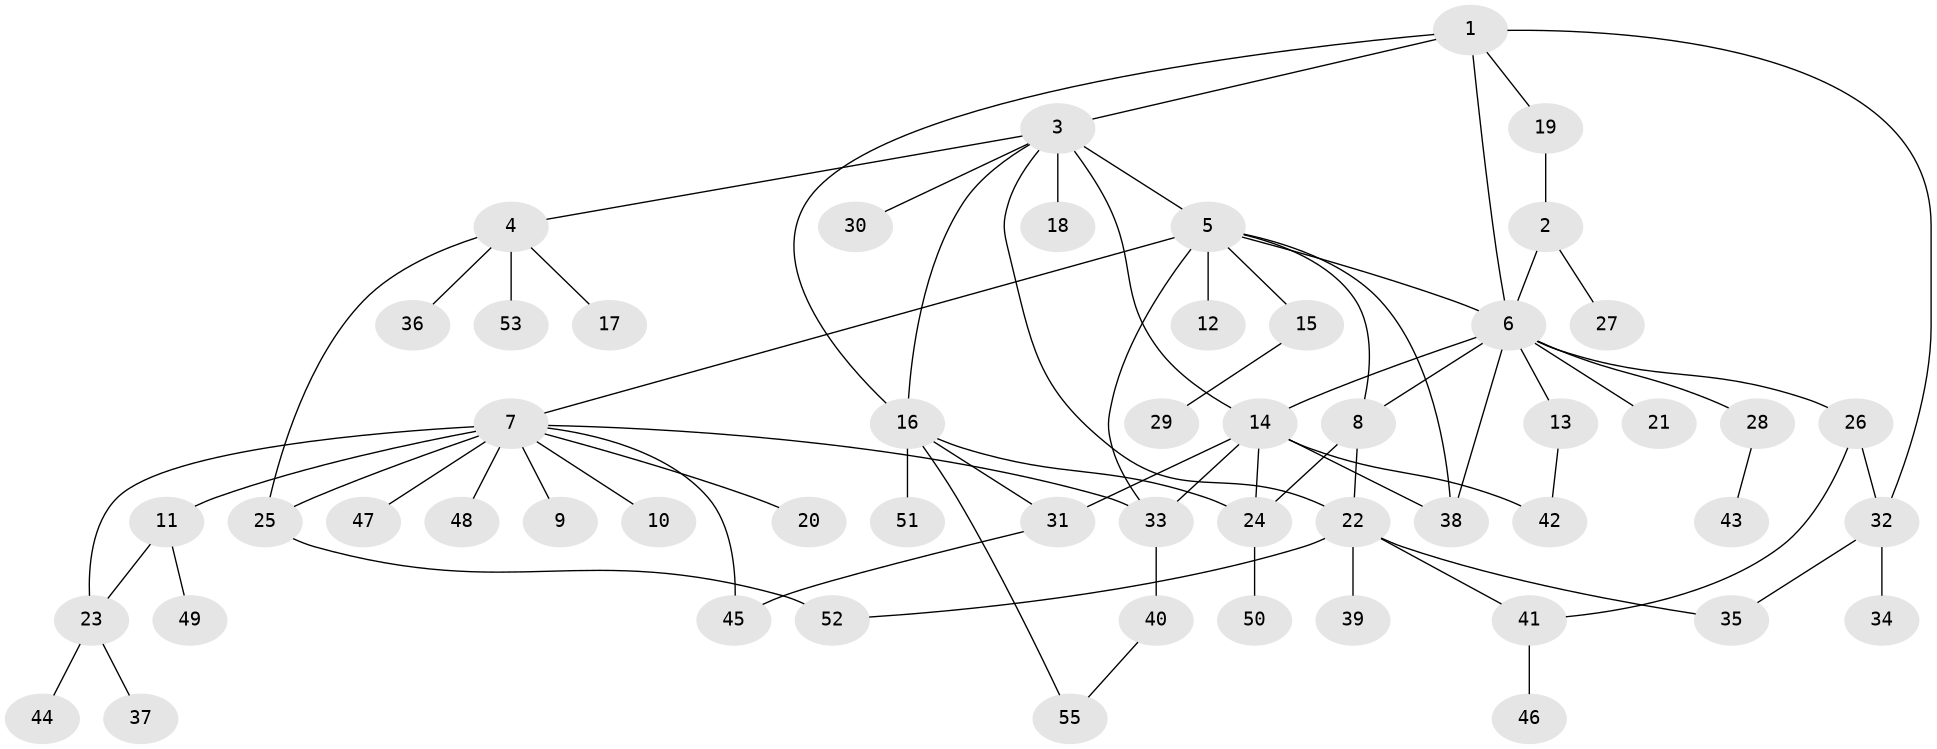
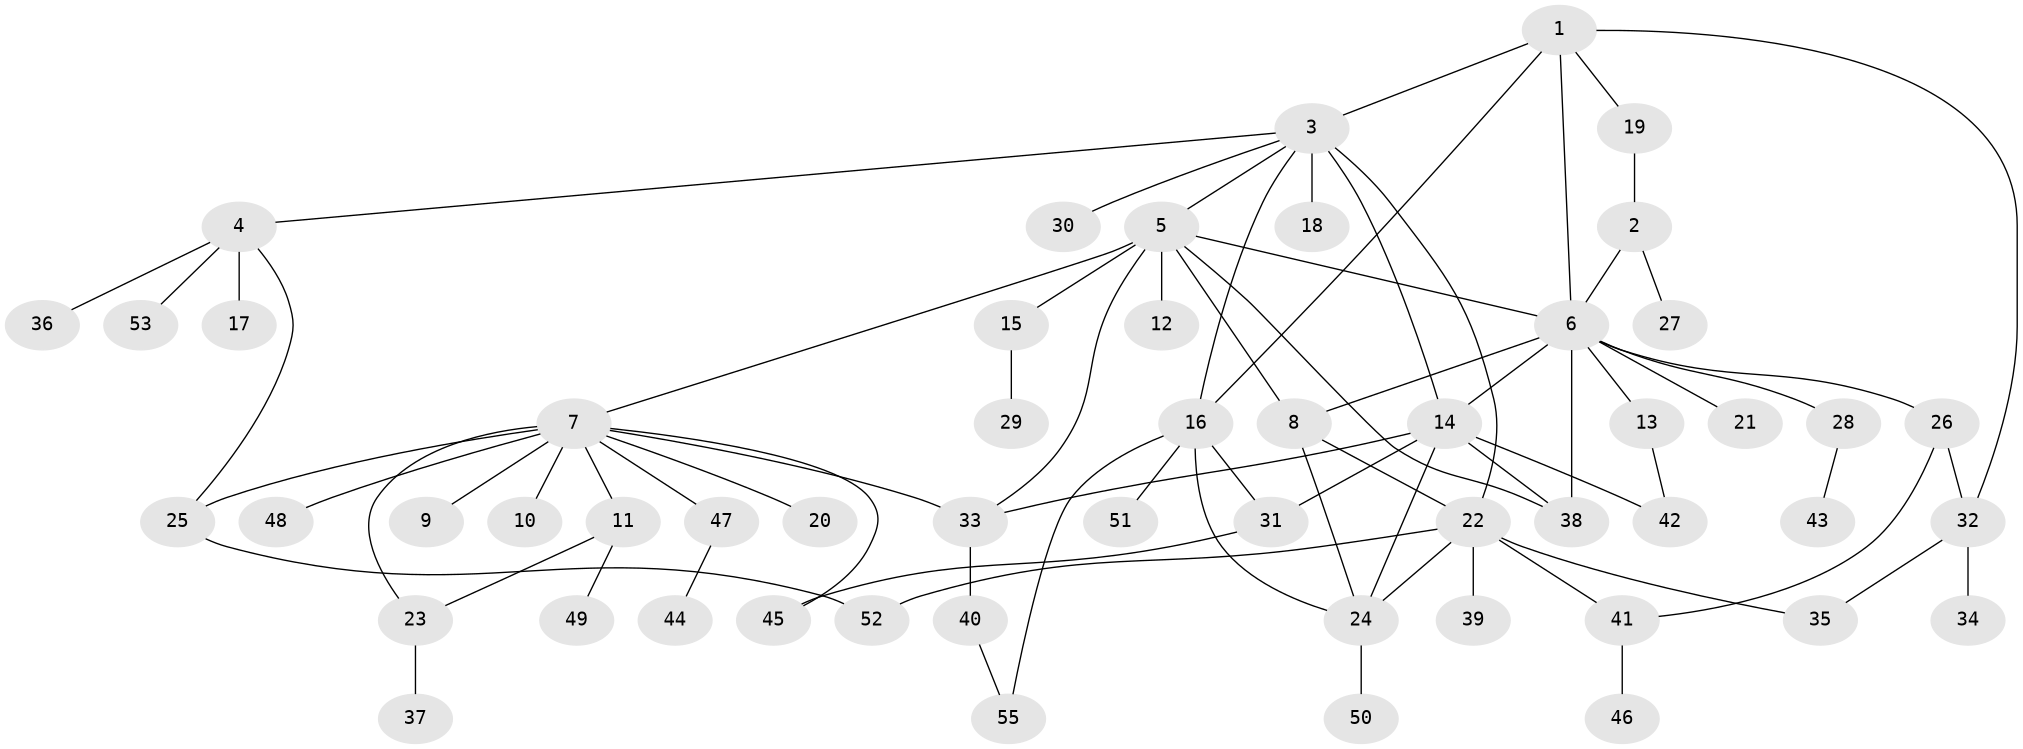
none -> (1417, 571)
(67, 670) -> (702, 565)
